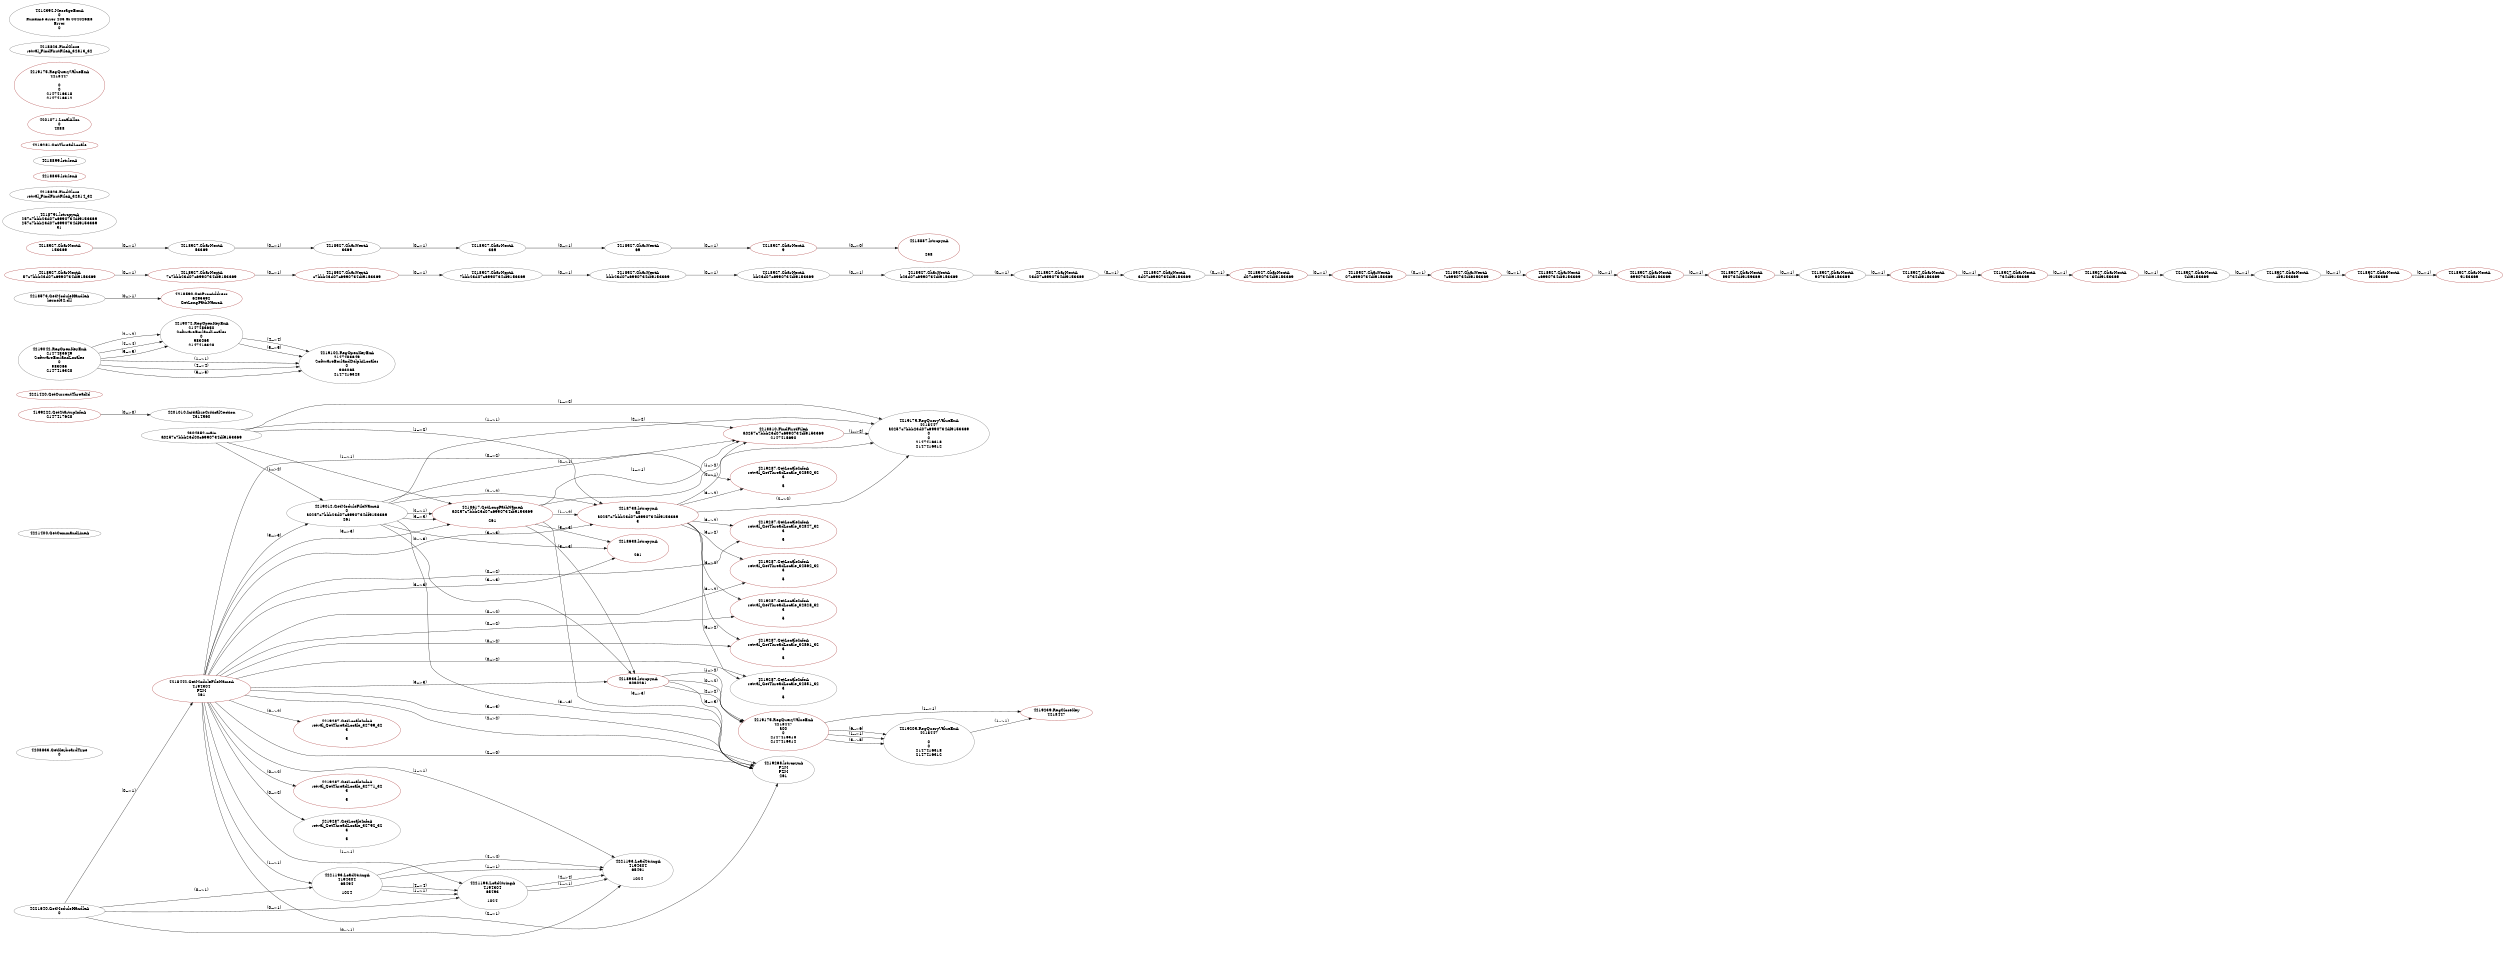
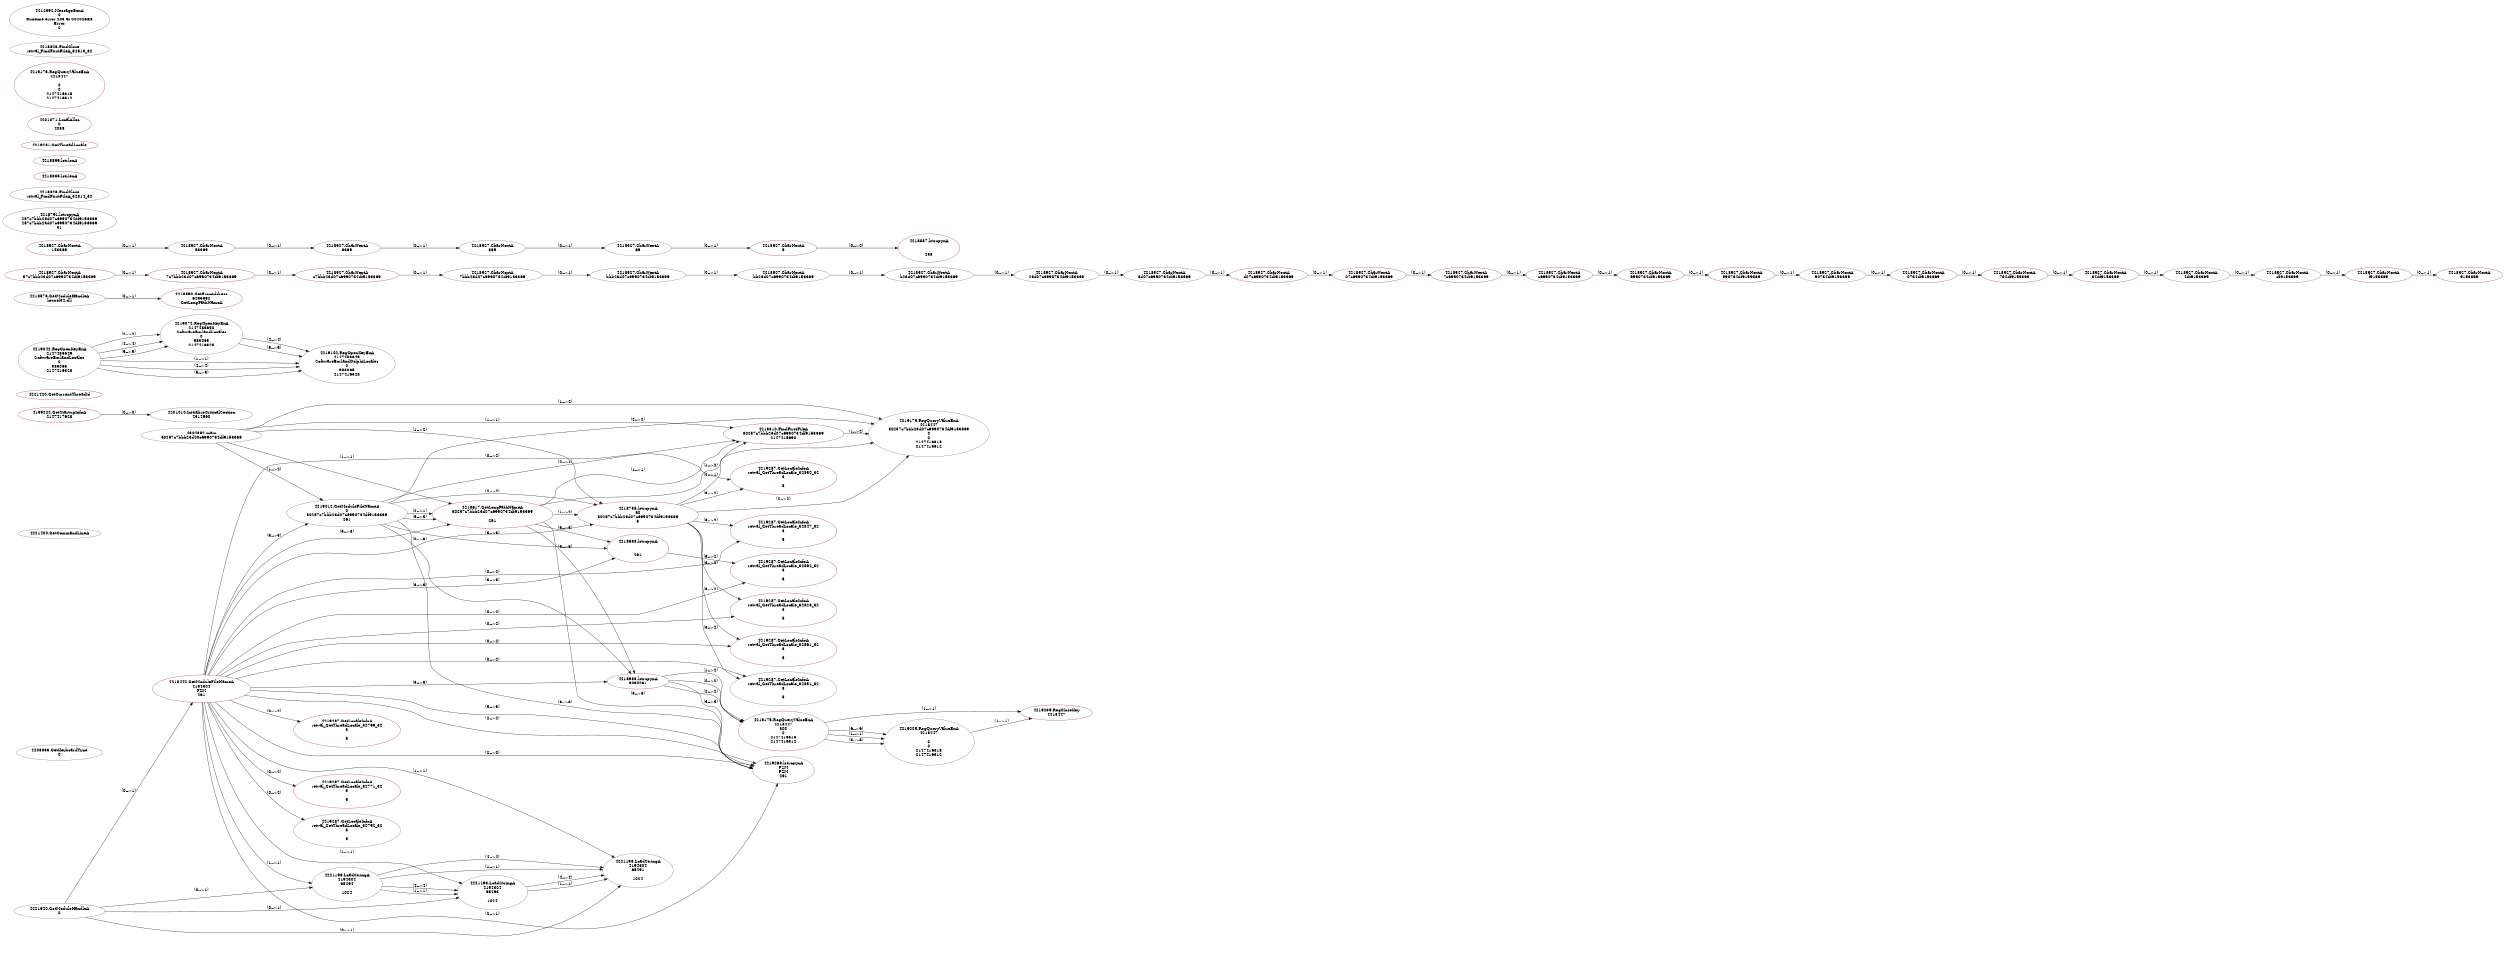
(711, 541) -> (700, 558)
